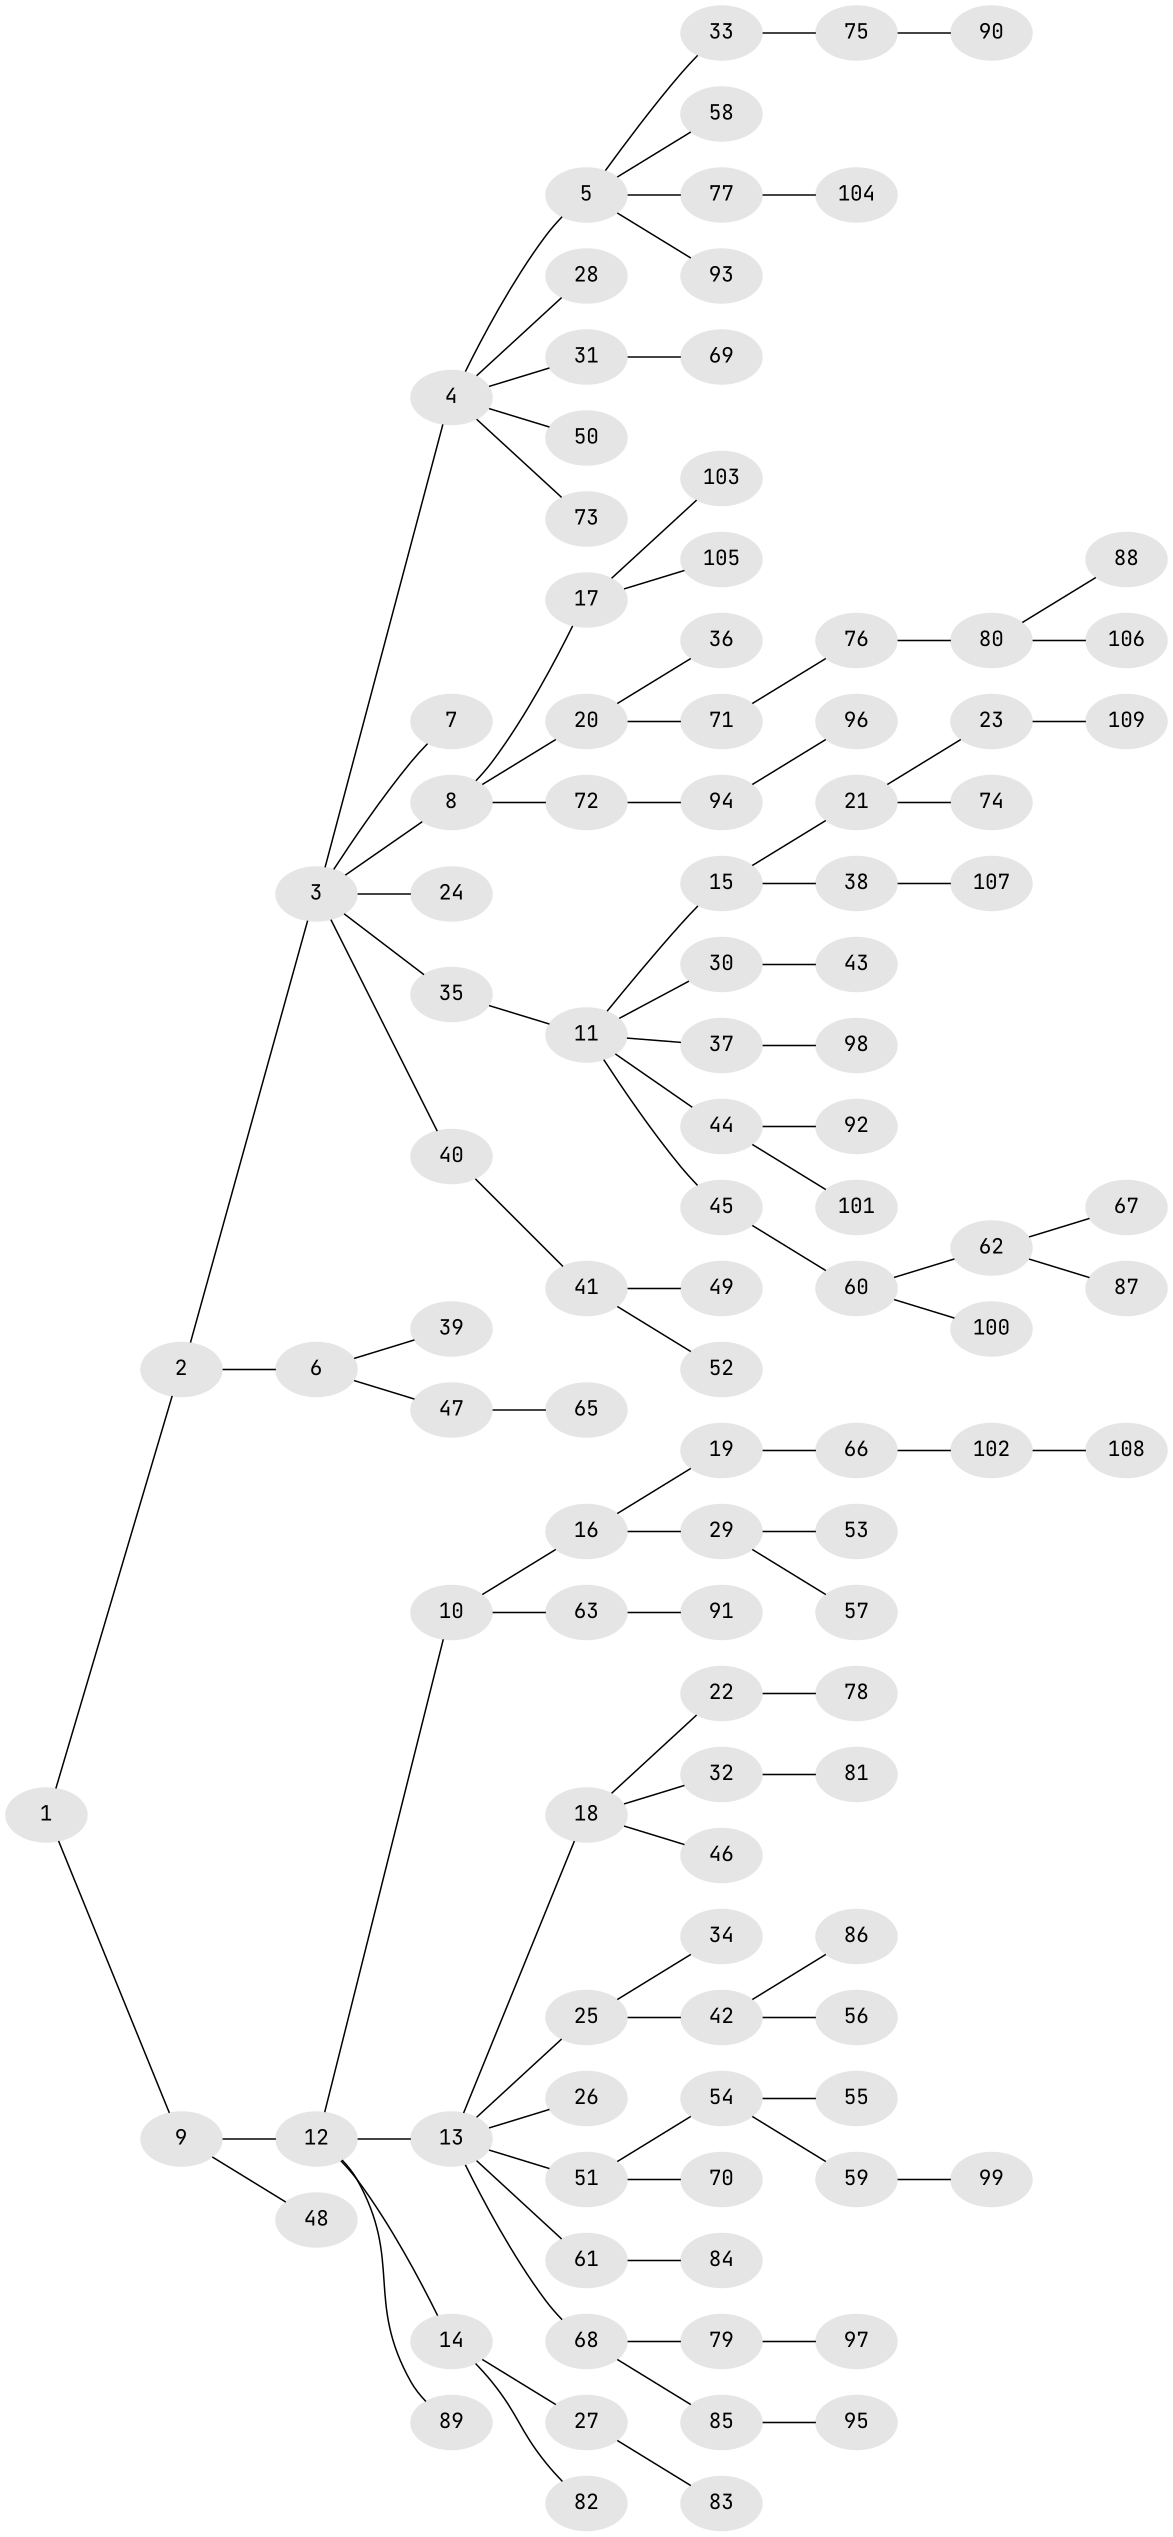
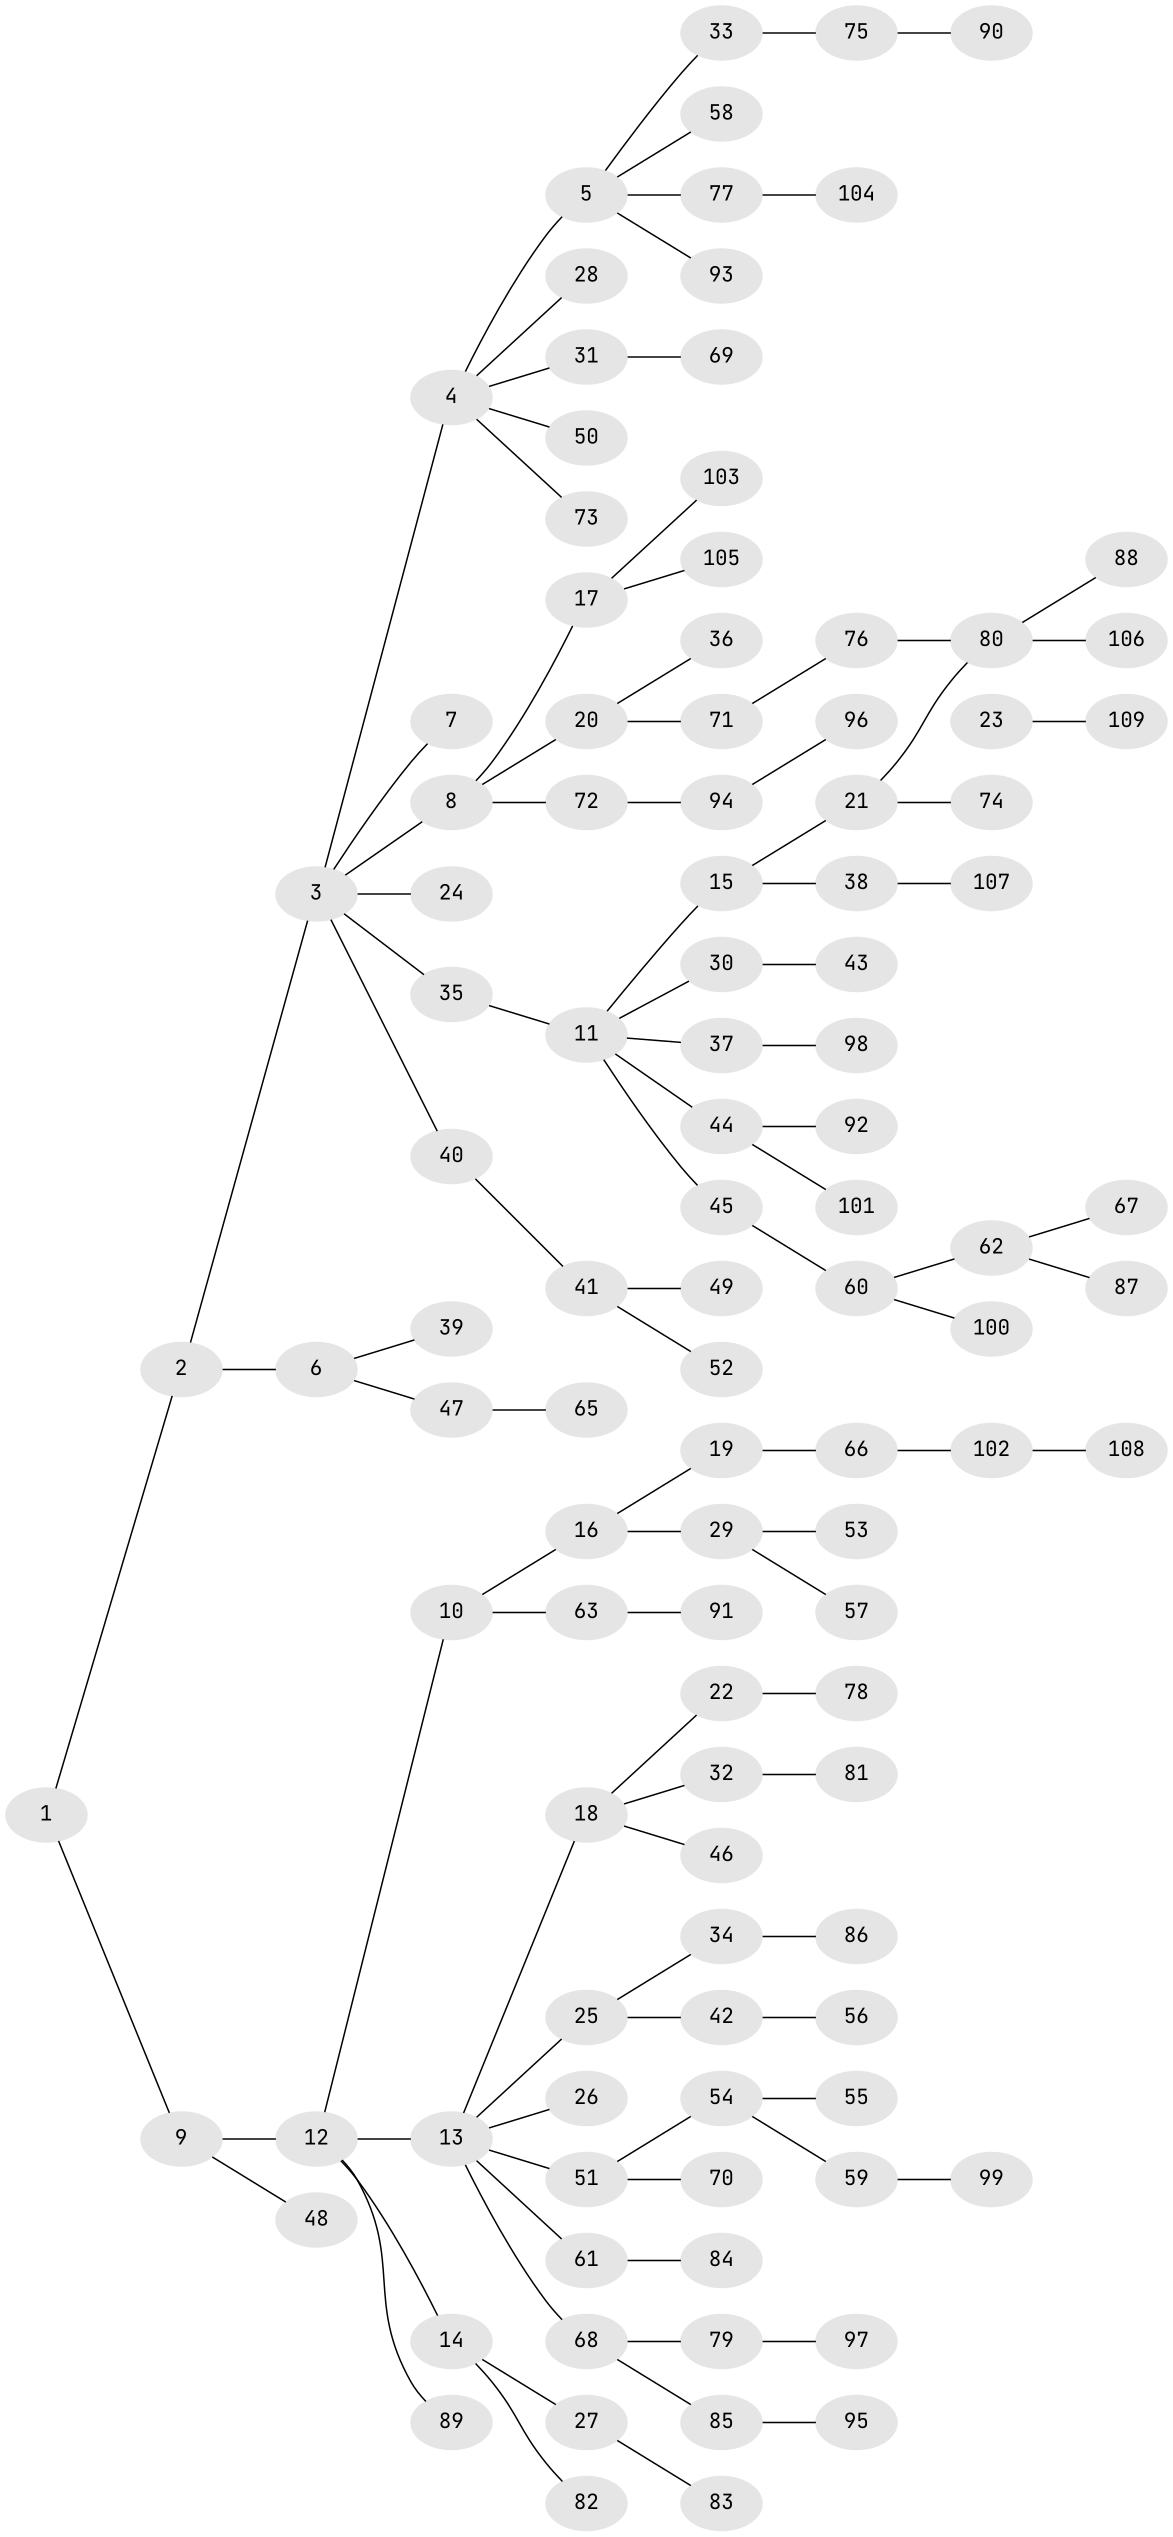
(924, 762) -> (924, 722)
(789, 1977) -> (789, 1936)
